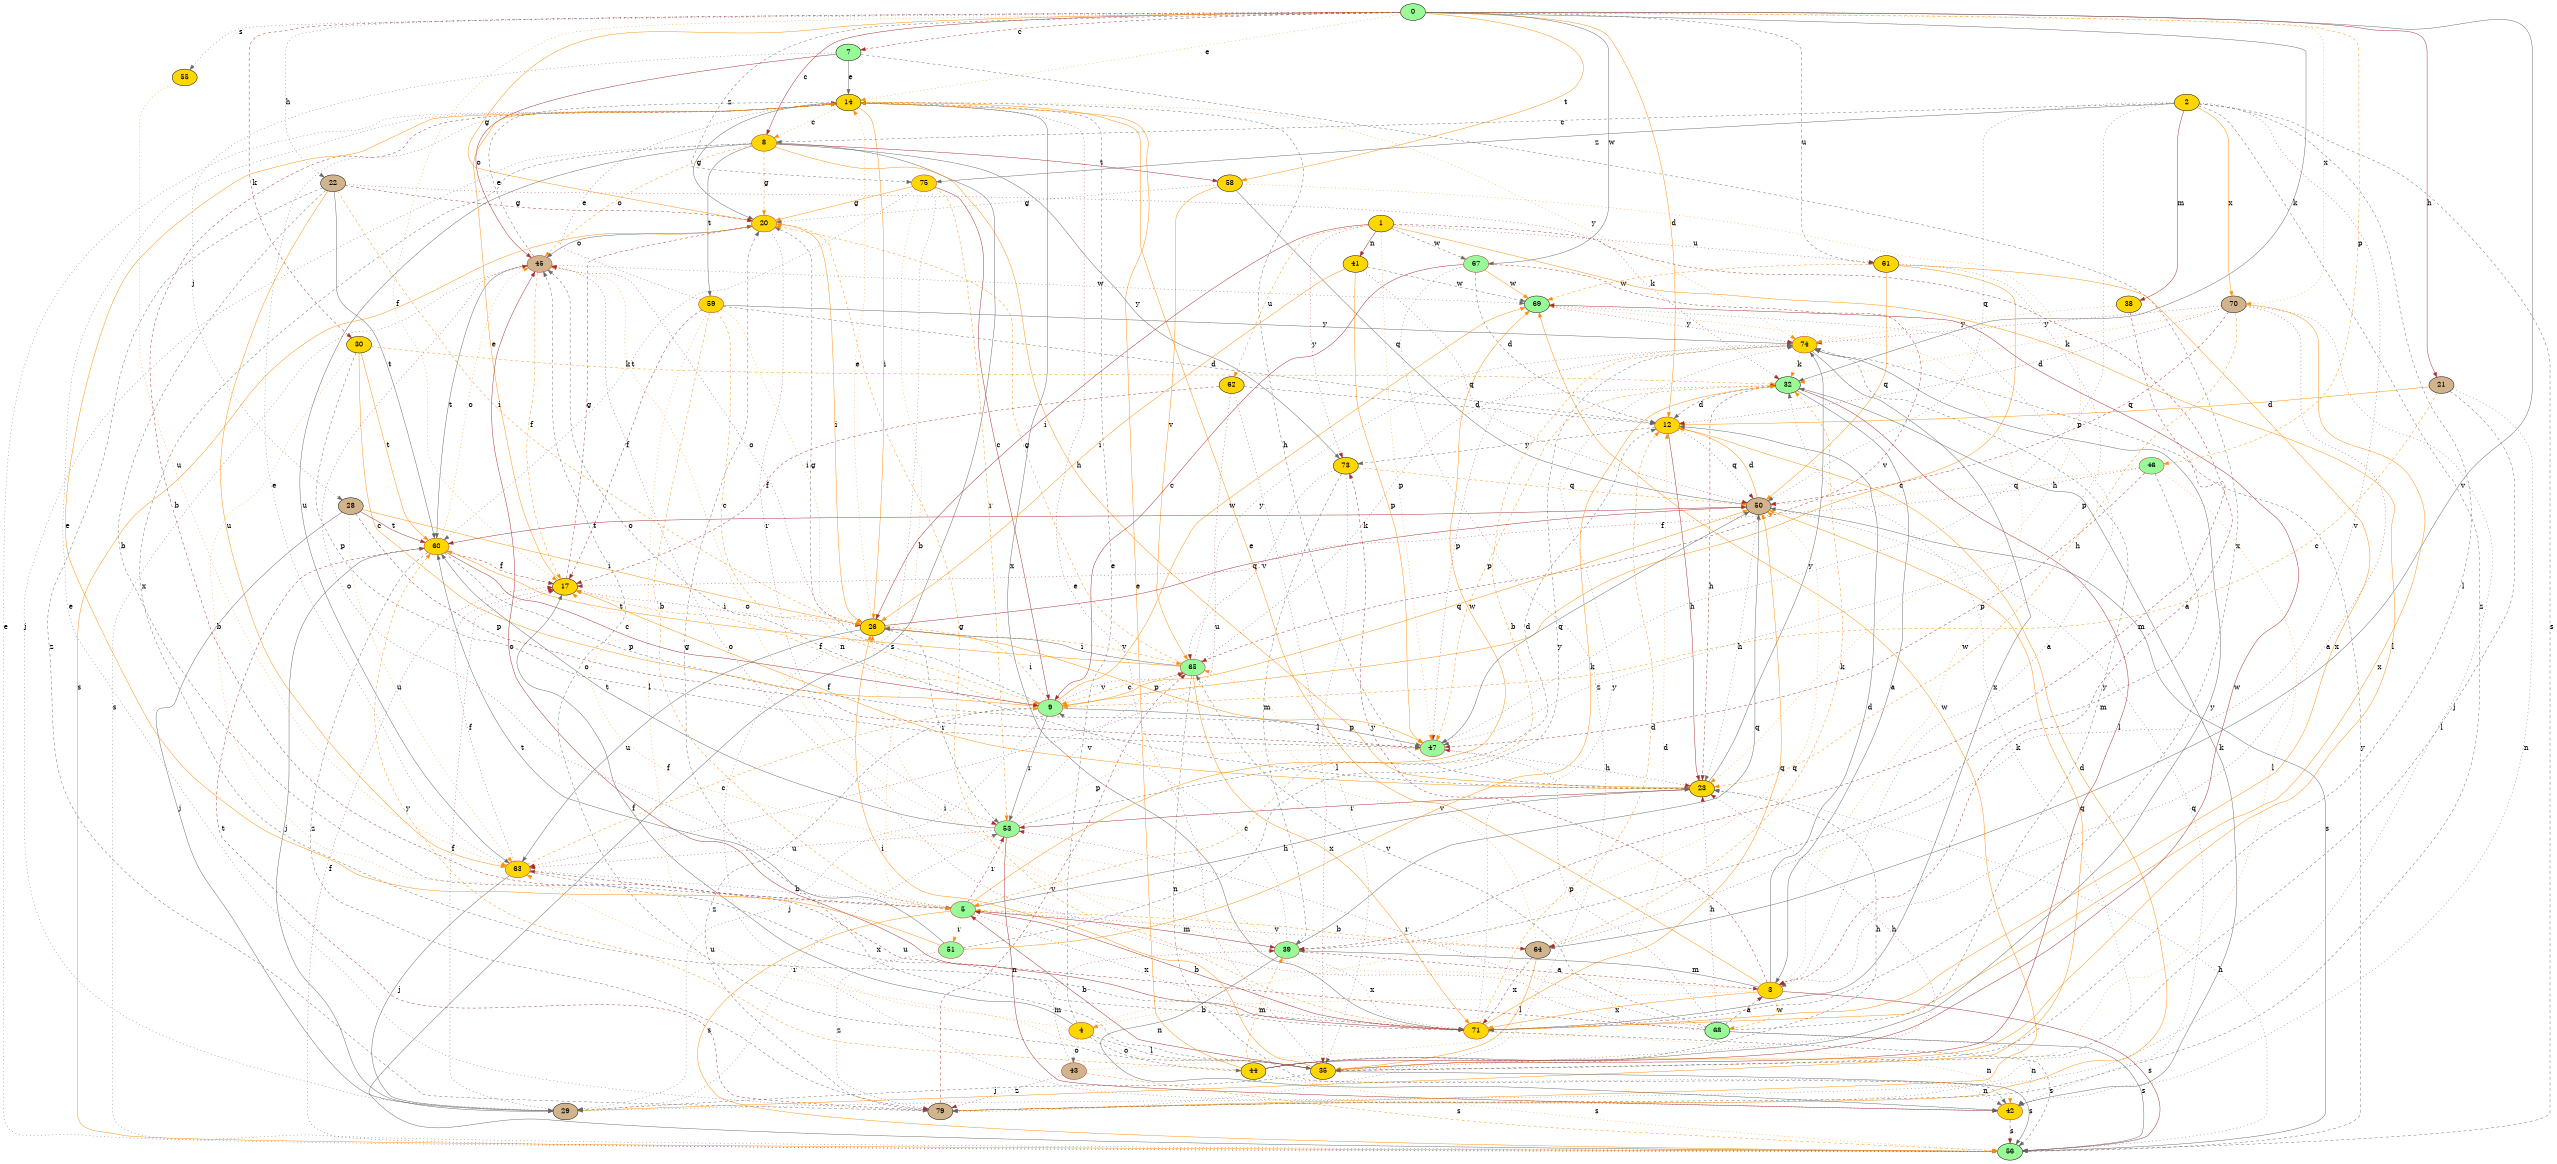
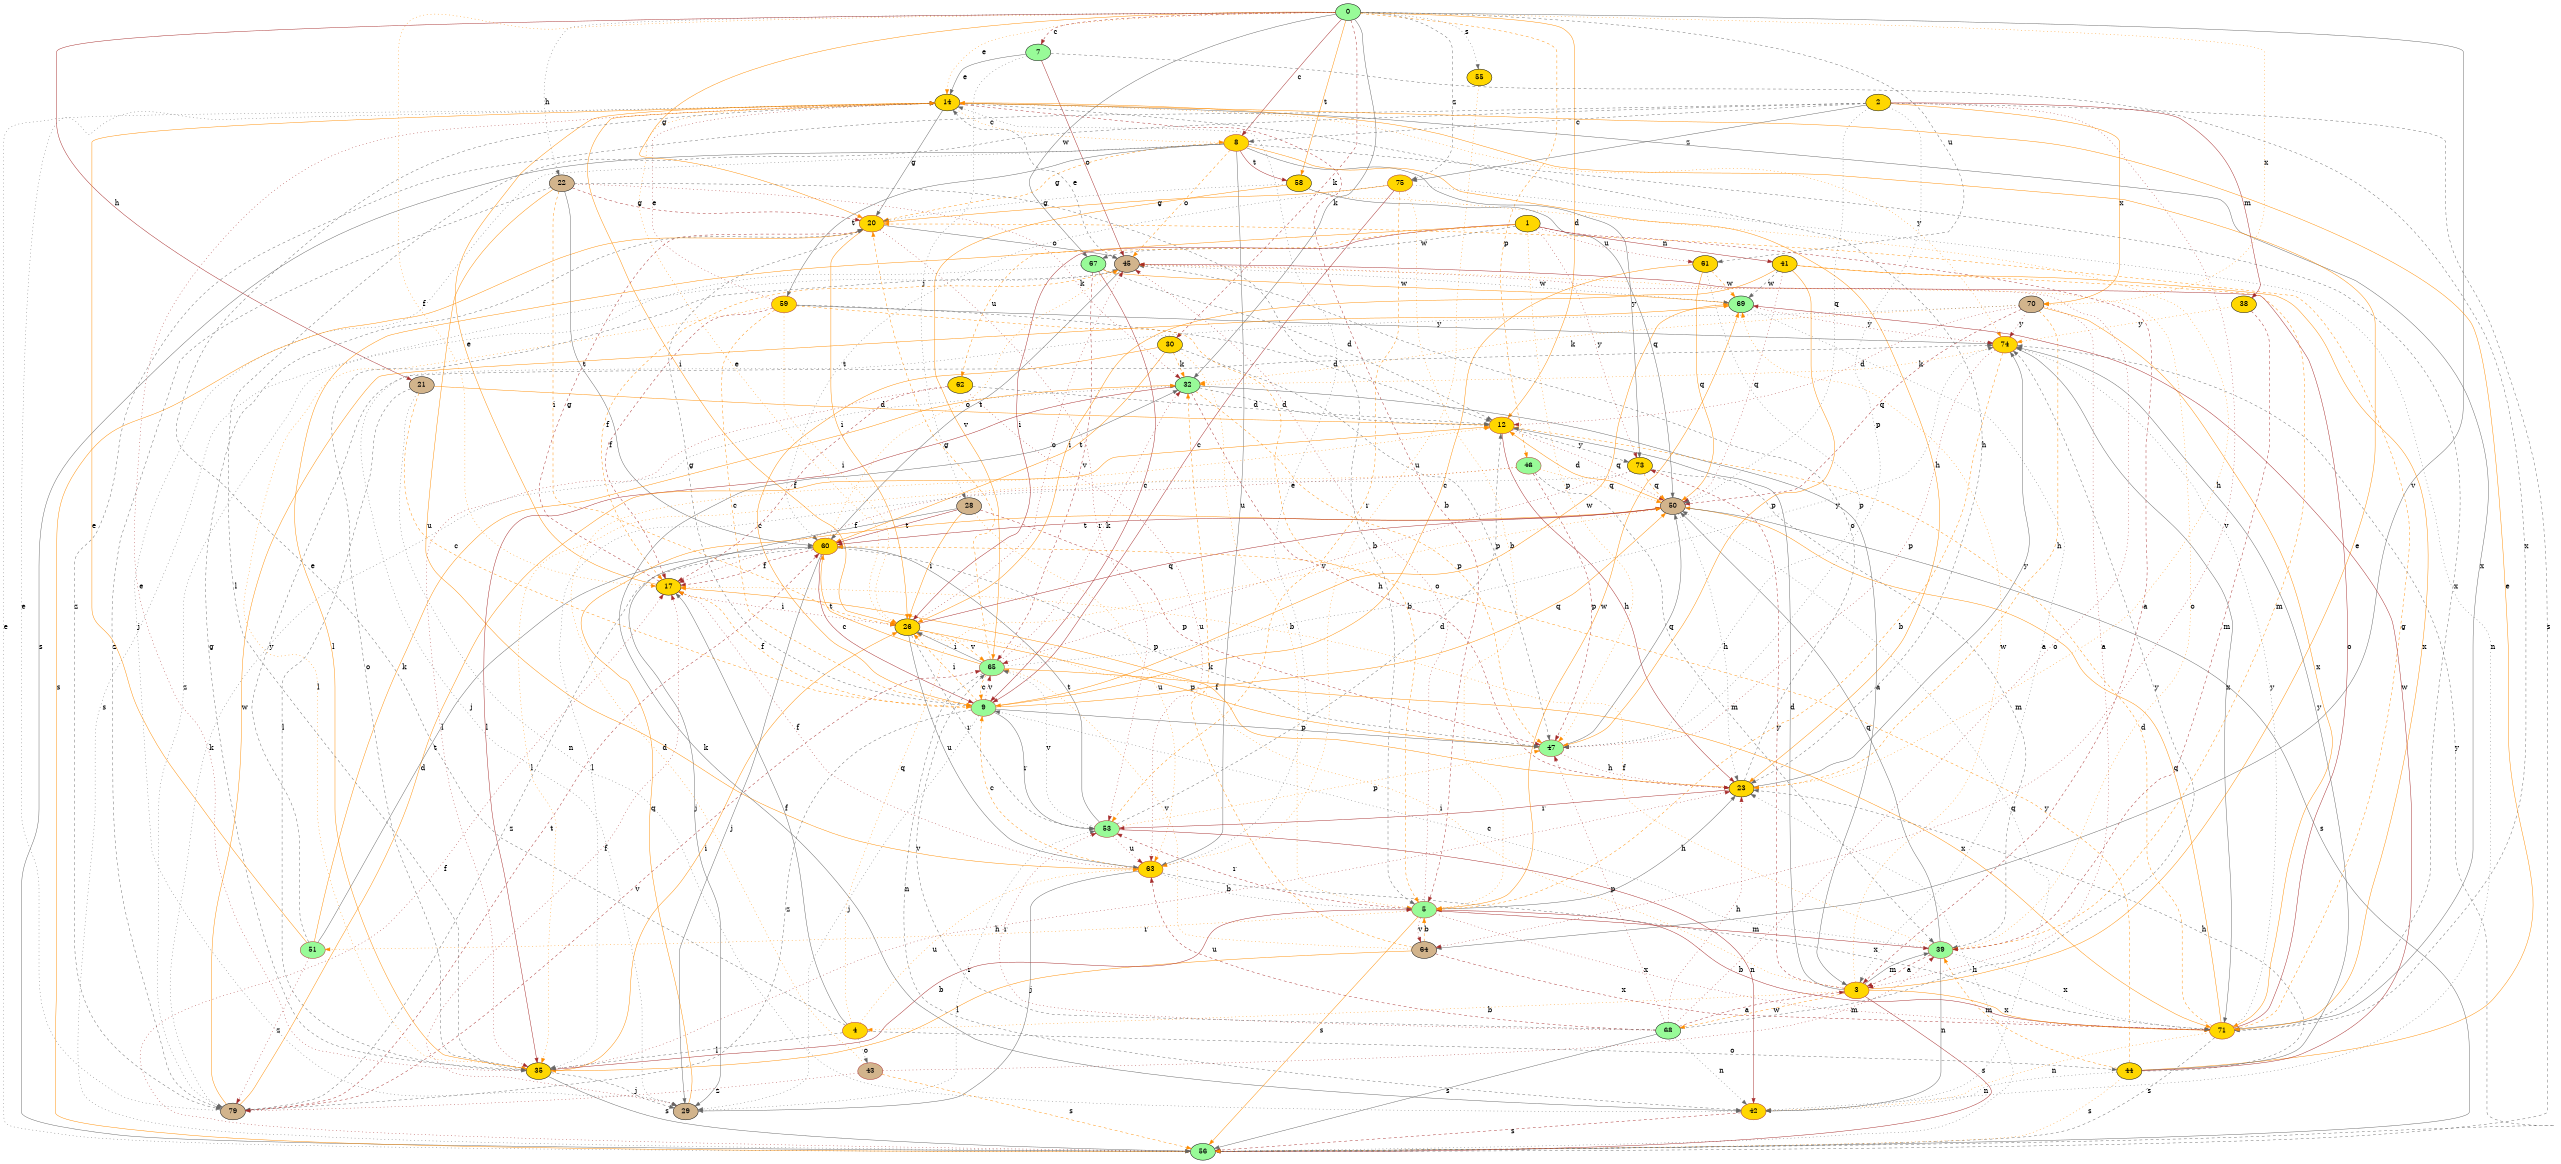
(540, 264) -> (1127, 264)
(1476, 264) -> (1093, 264)
none -> (2305, 462)
(2297, 743) -> (2398, 445)
